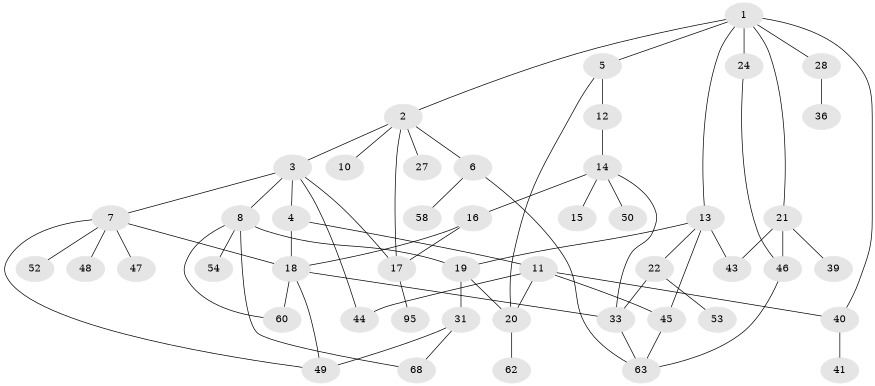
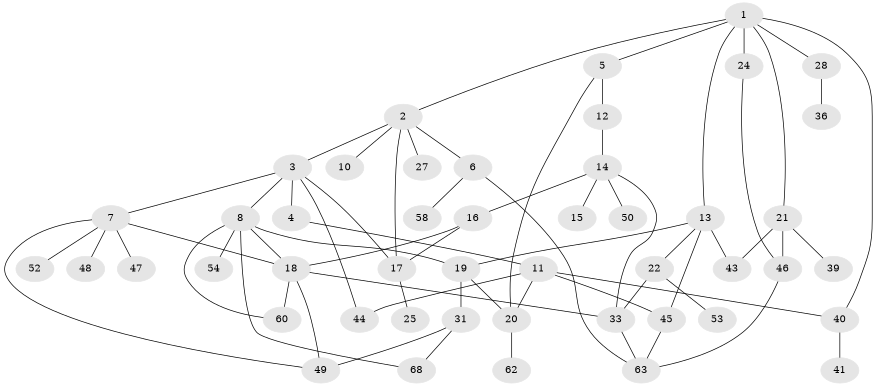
(291, 244) -> (266, 244)
(410, 320) -> (410, 320)
